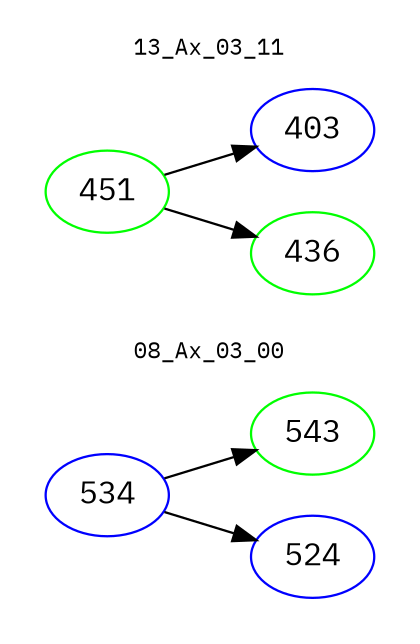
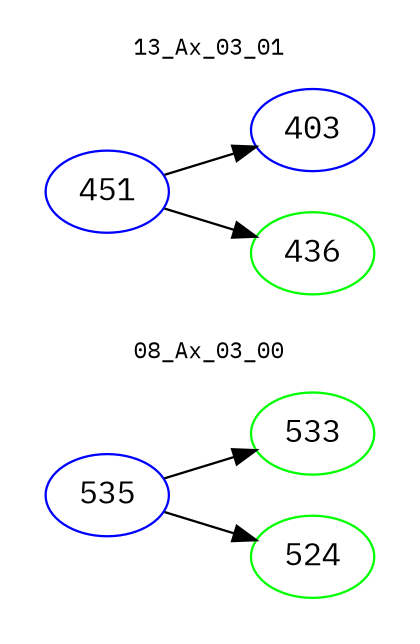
(210, 49) -> (210, 49)
(107, 192) -> (107, 192)
(313, 434) -> (313, 434)
(107, 495) -> (107, 495)
(313, 557) -> (313, 557)
